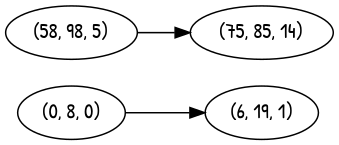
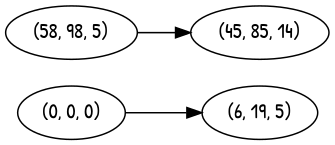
(262, 33) -> (260, 33)
(71, 113) -> (71, 113)
(262, 113) -> (260, 113)
